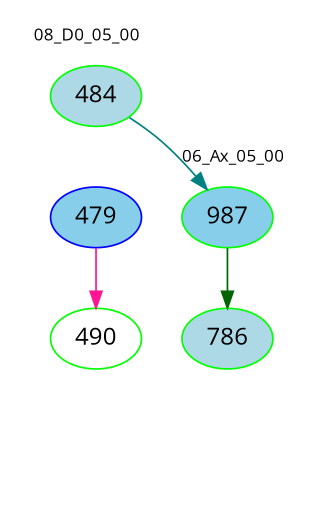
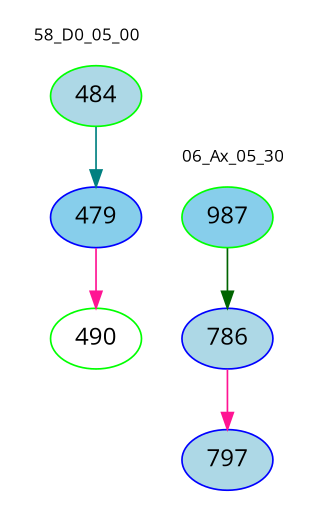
(88, 36) -> (88, 36)
(179, 158) -> (96, 148)
(233, 158) -> (233, 158)
(227, 339) -> (227, 339)
none -> (227, 460)
